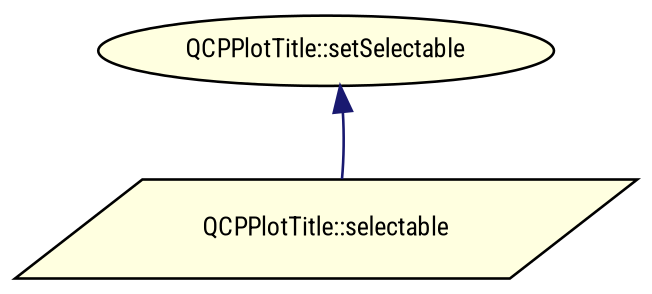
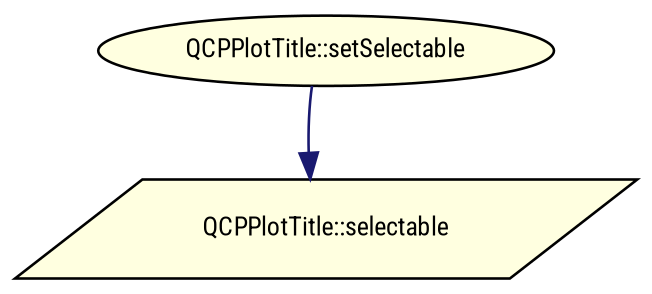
(344, 146) -> (309, 119)
